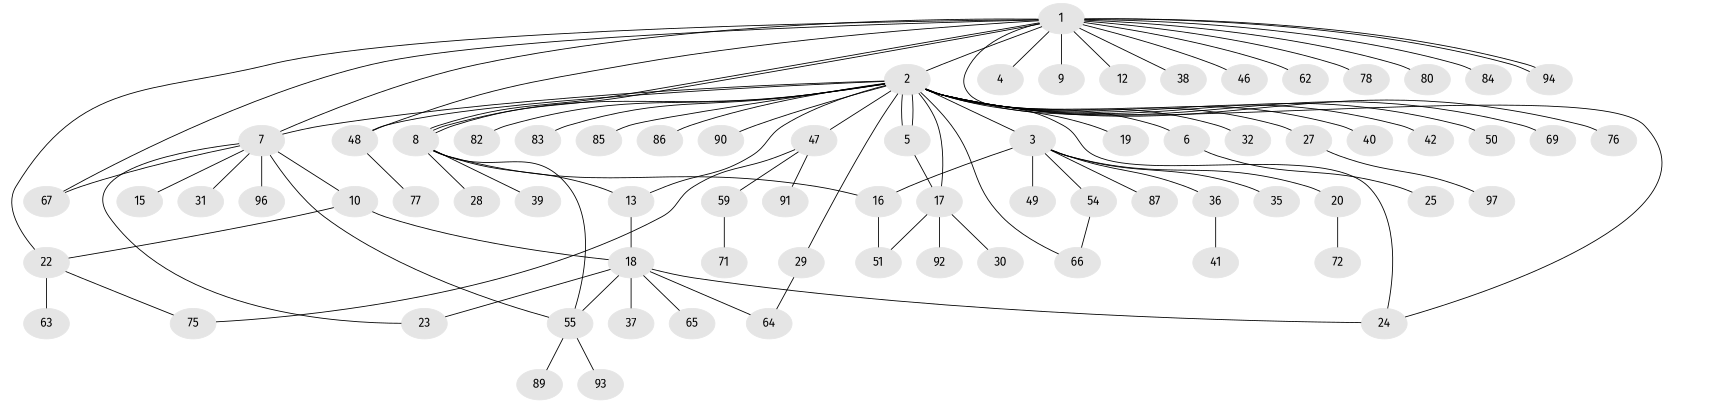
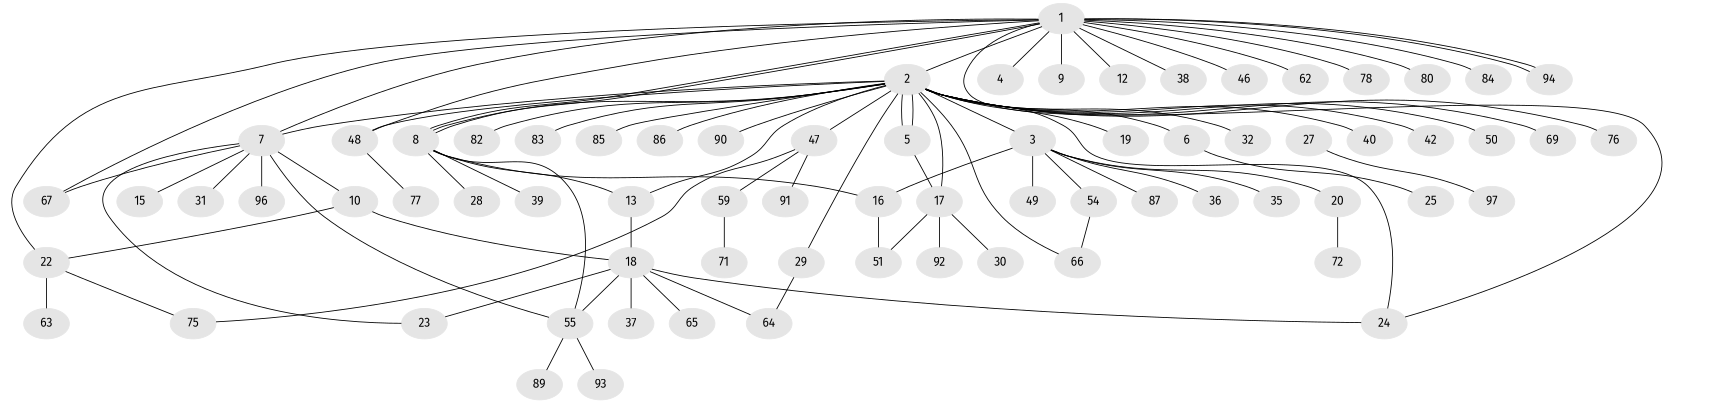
(1109, 109) -> none
(1216, 263) -> none
